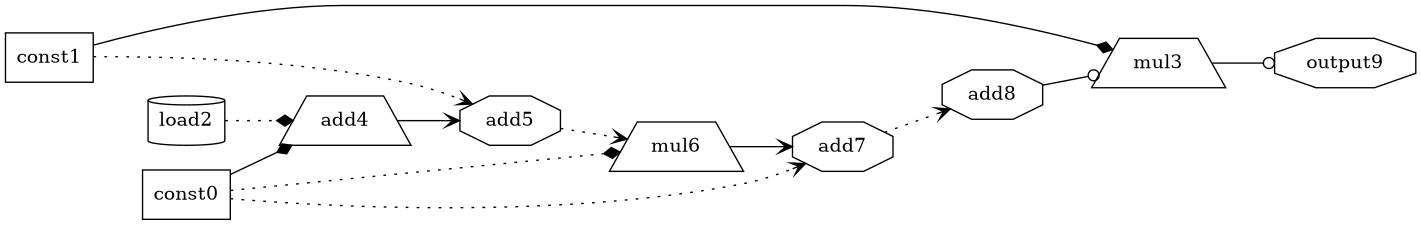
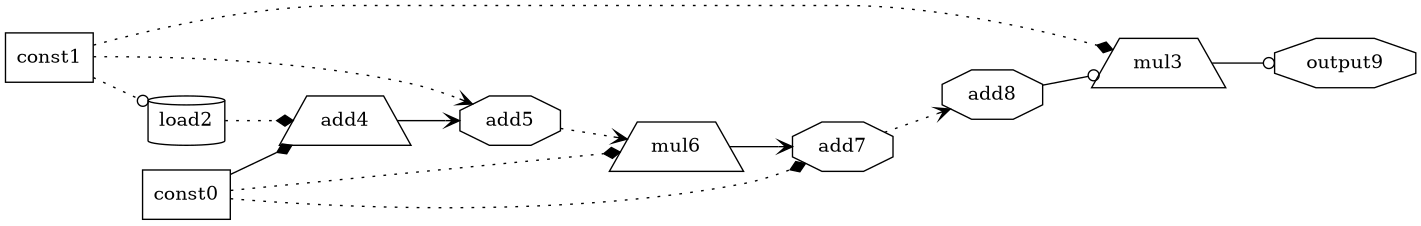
(595, 5) -> (595, 5)
none -> (115, 88)
(513, 207) -> (513, 207)
